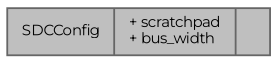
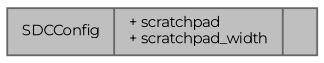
(172, 39) -> (198, 39)
